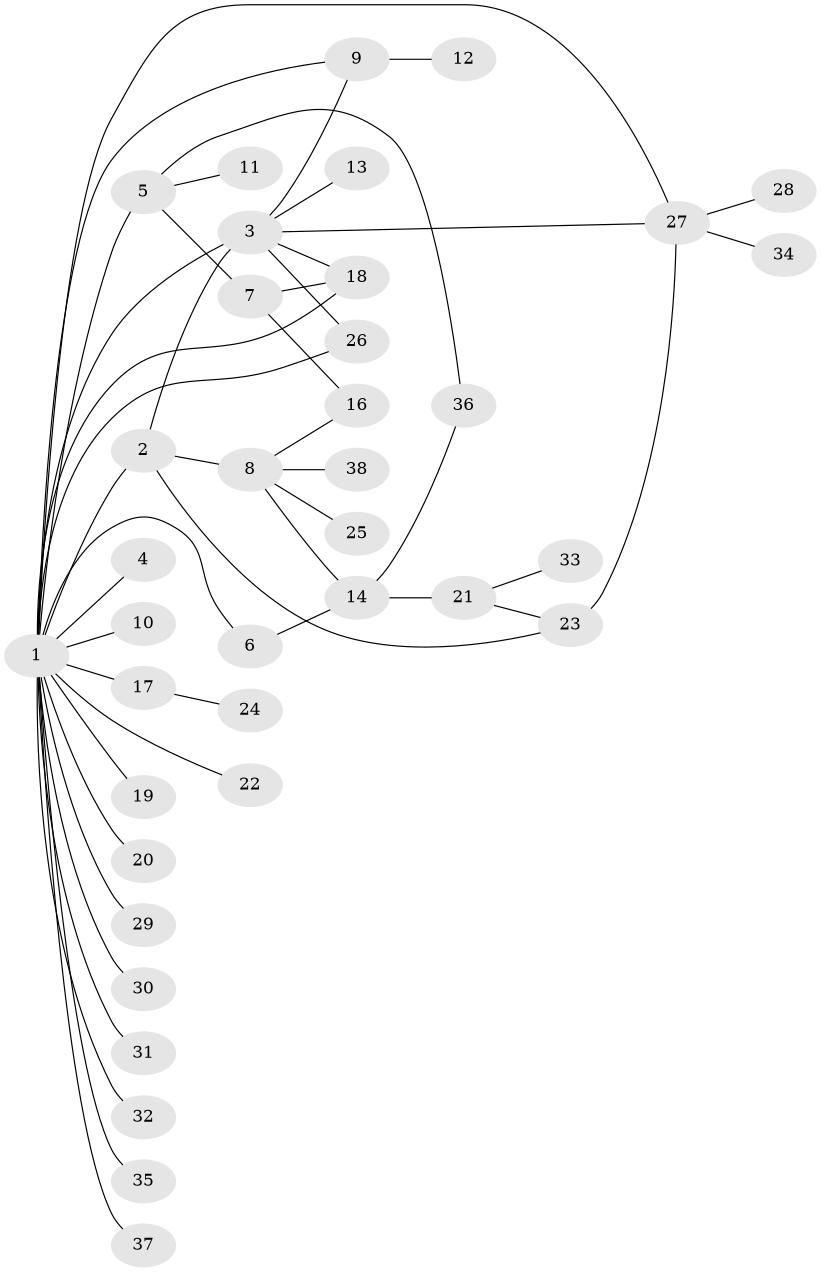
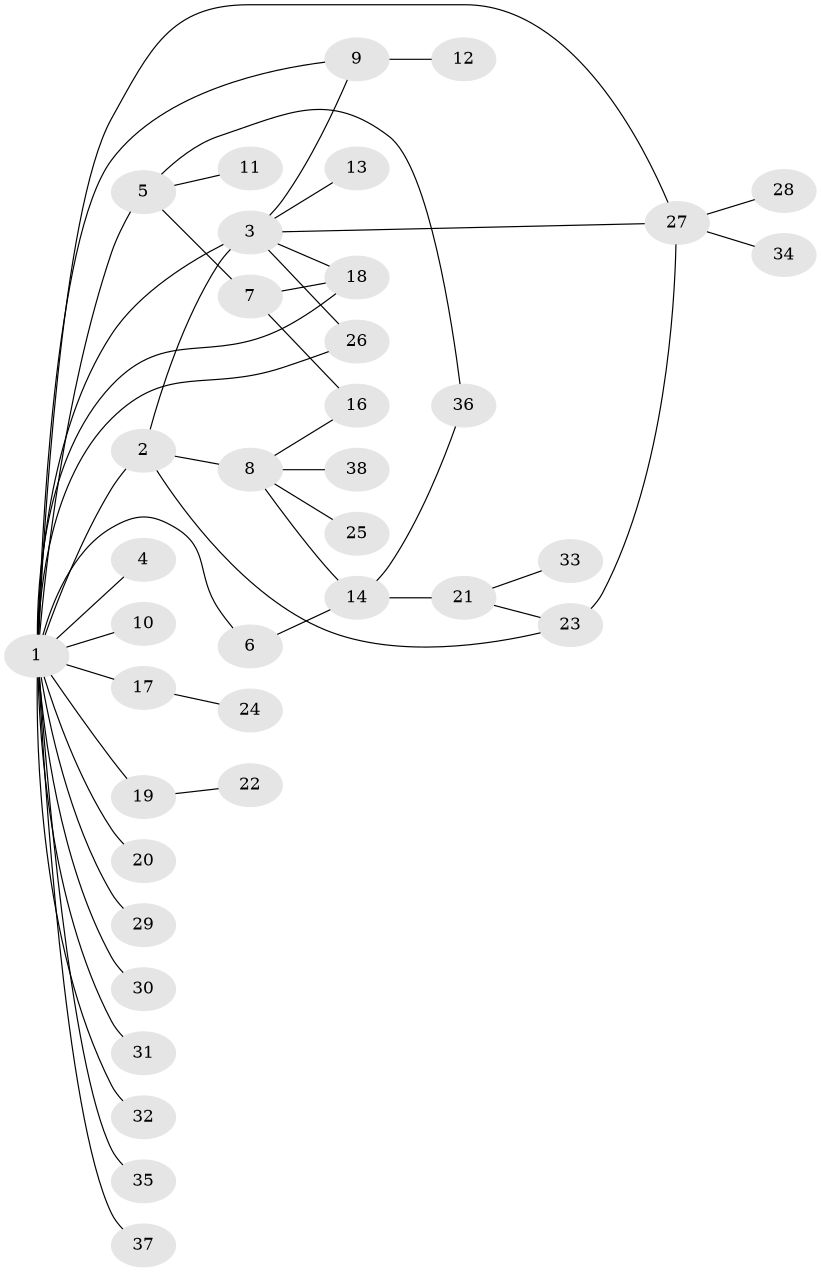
(133, 733) -> (197, 791)
